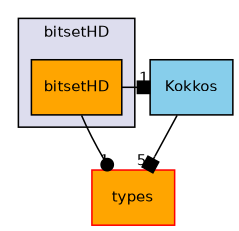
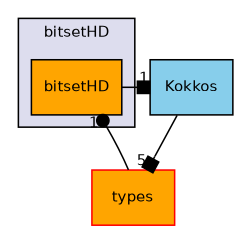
(92, 138) -> (118, 148)
